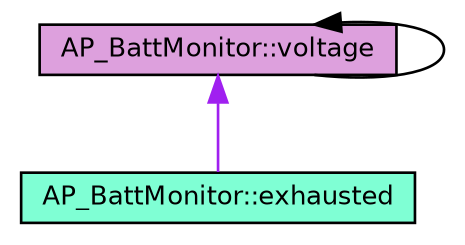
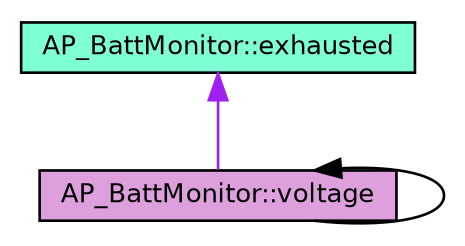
(218, 138) -> (218, 135)
